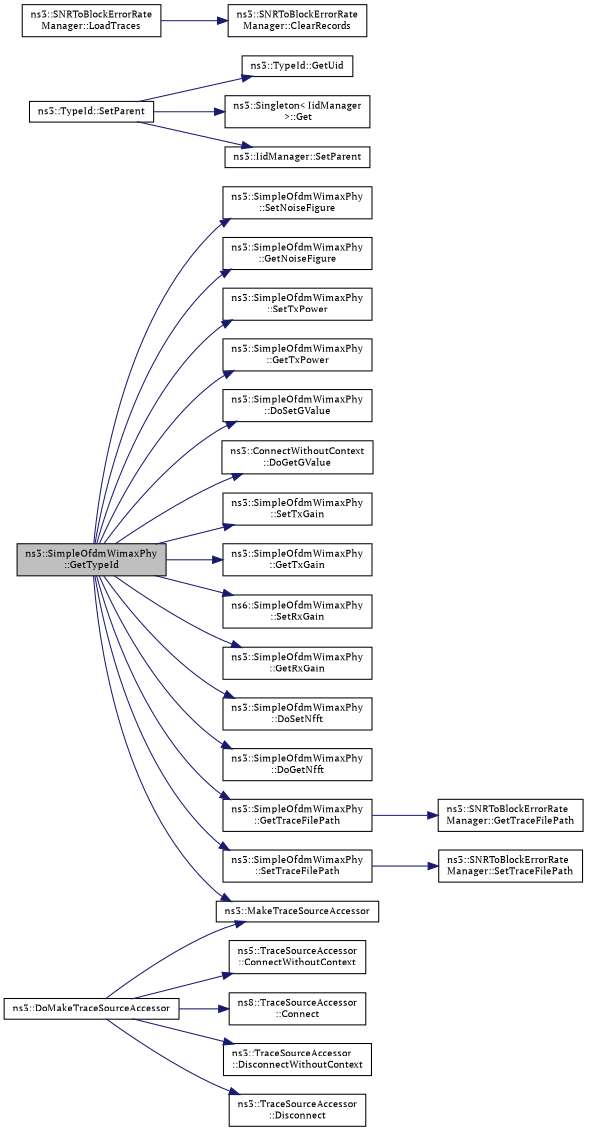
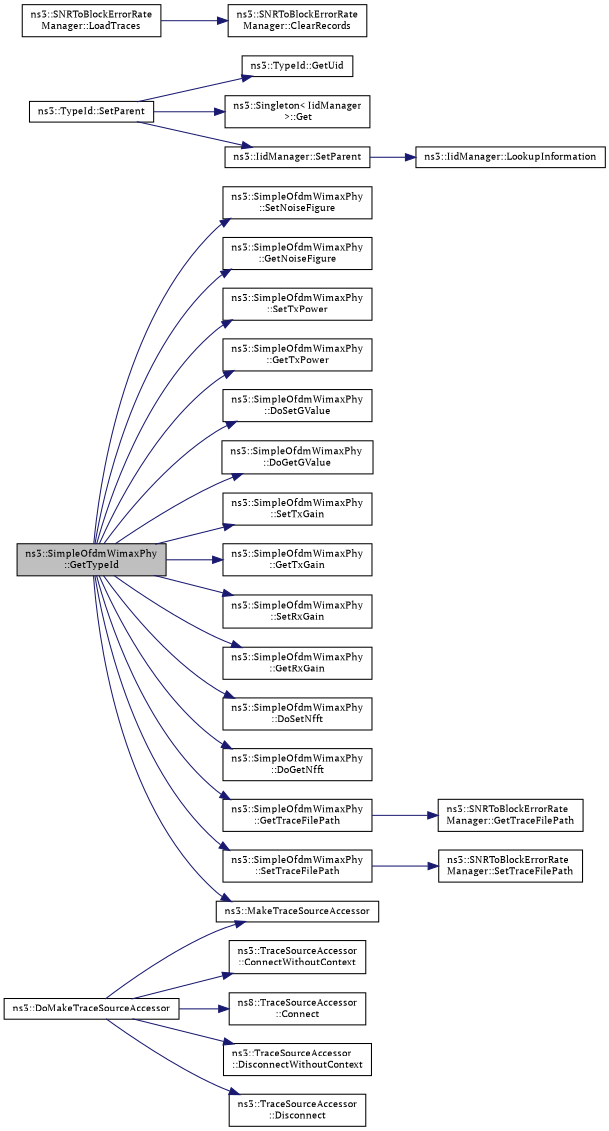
none -> (511, 157)
(297, 457) -> (297, 457)
(297, 612) -> (297, 612)
(297, 957) -> (297, 957)
